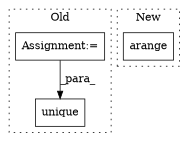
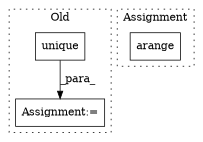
(148, 18) -> (156, 18)
(60, 76) -> (60, 76)
